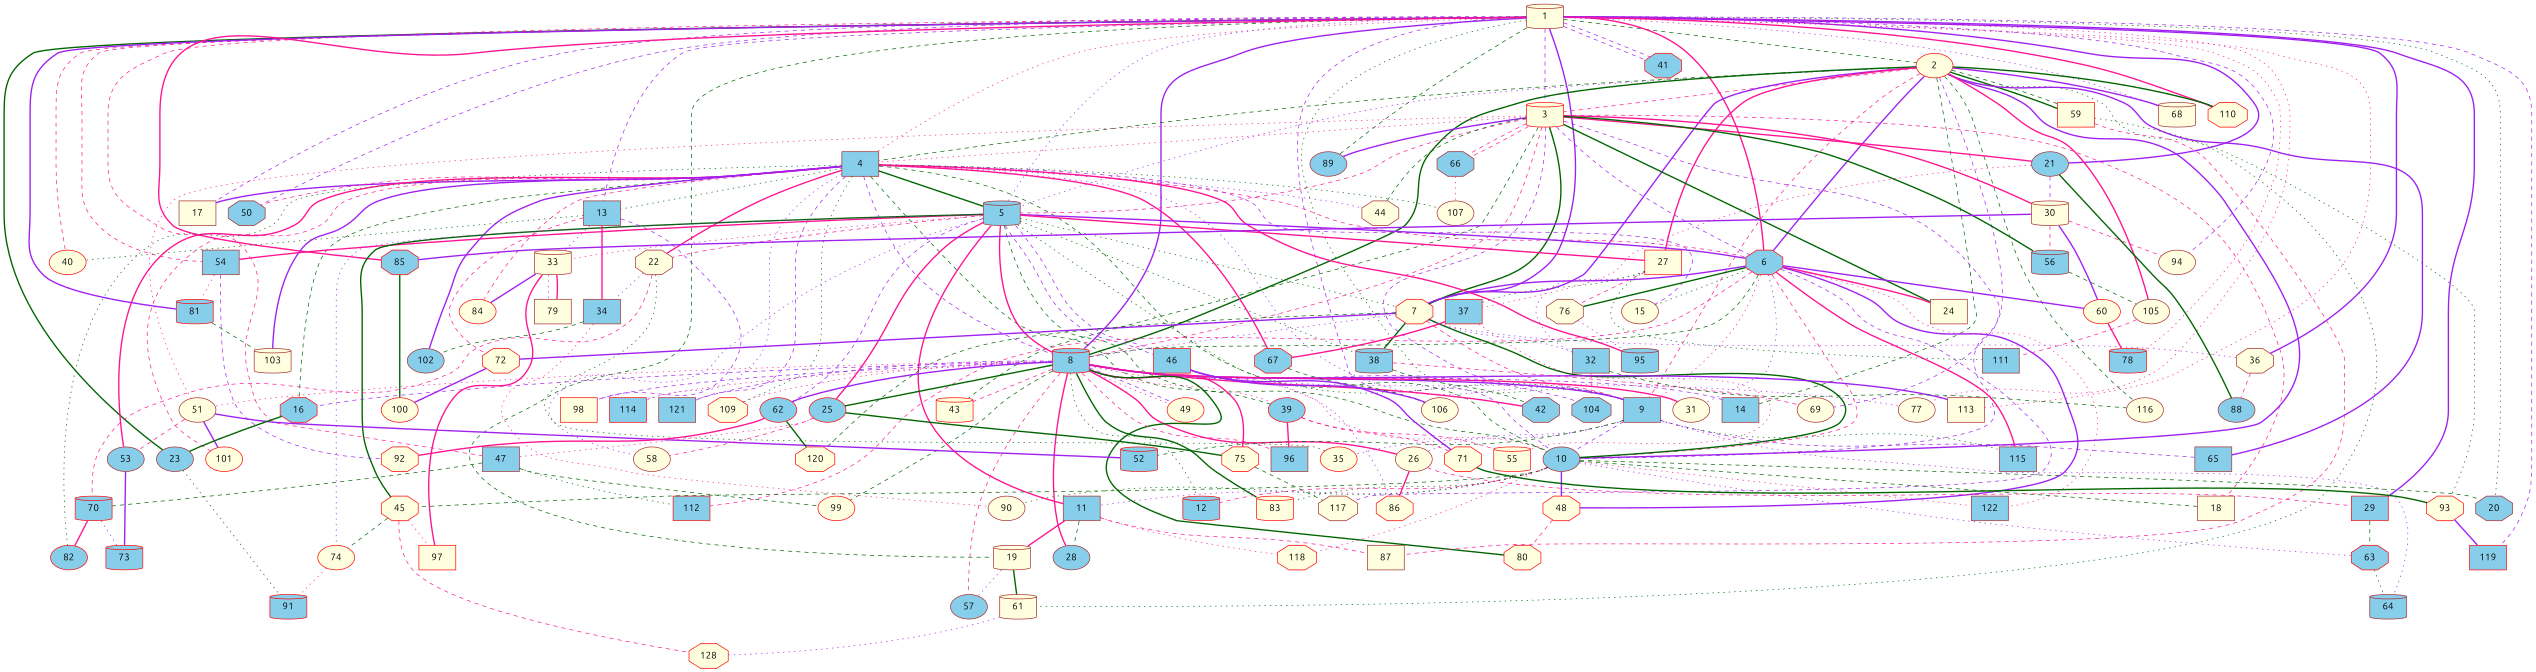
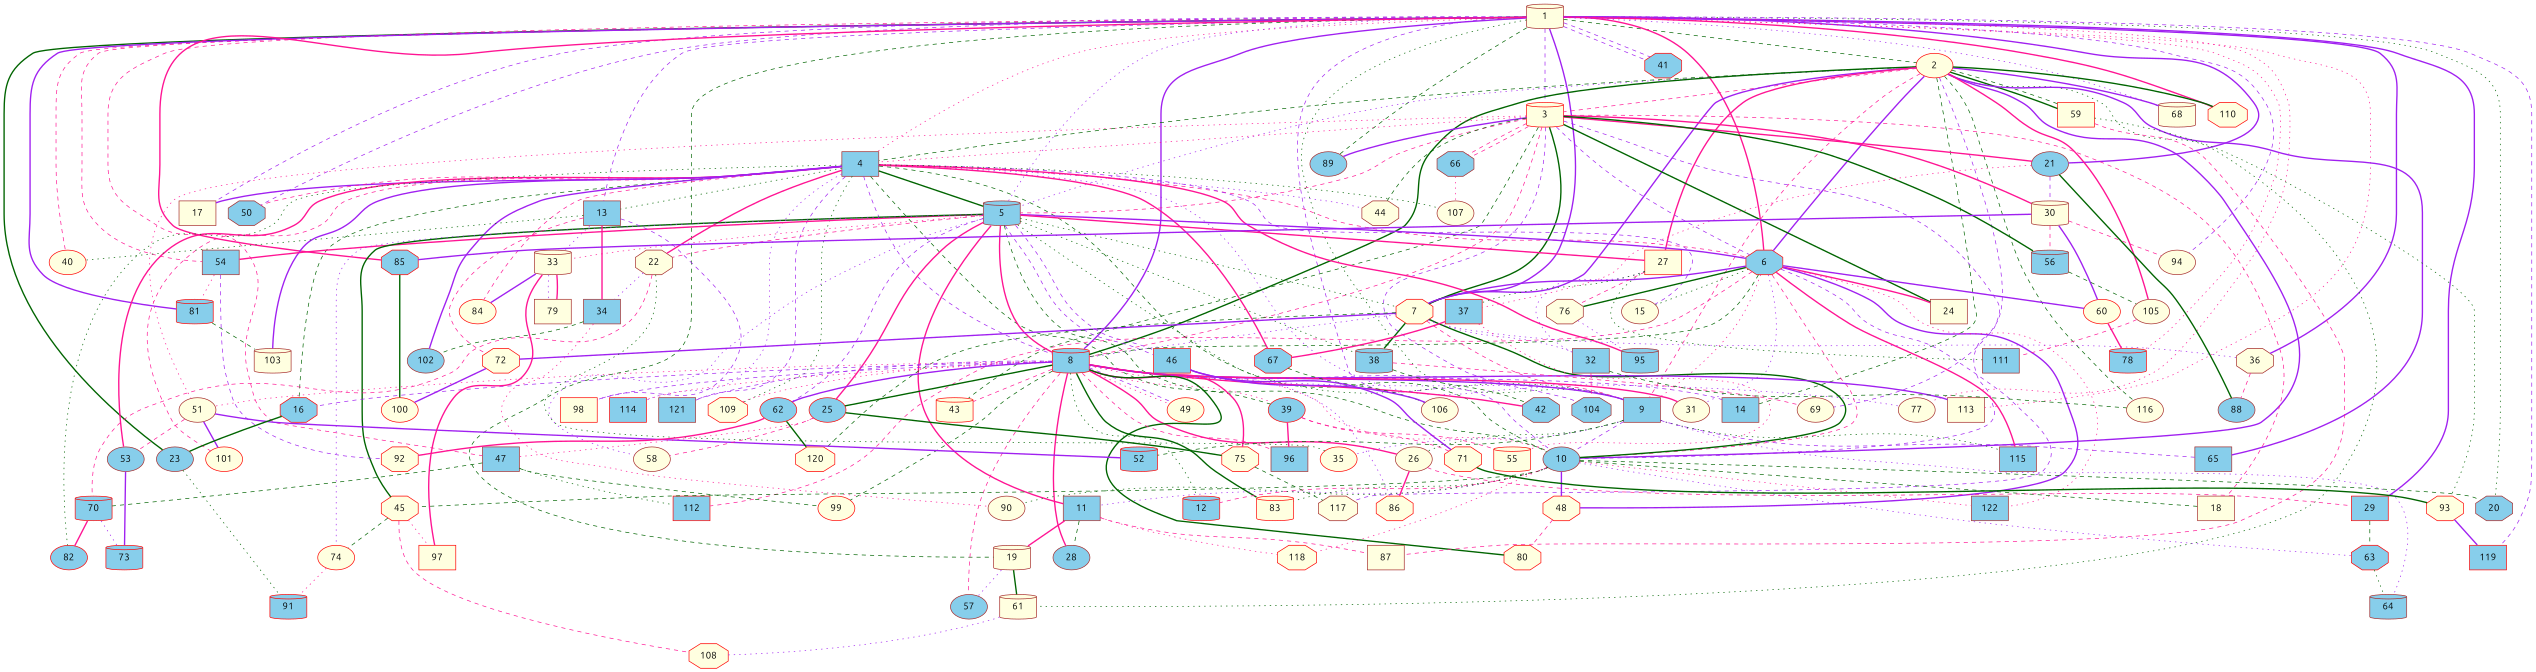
(1525, 435) -> (1525, 435)
(709, 656) -> (709, 656)
